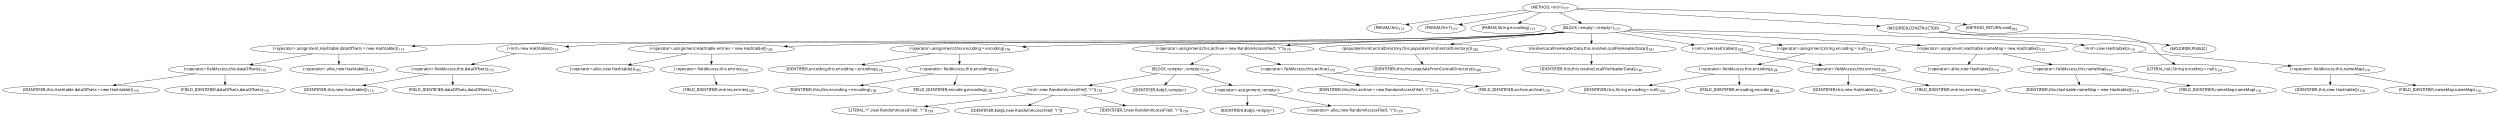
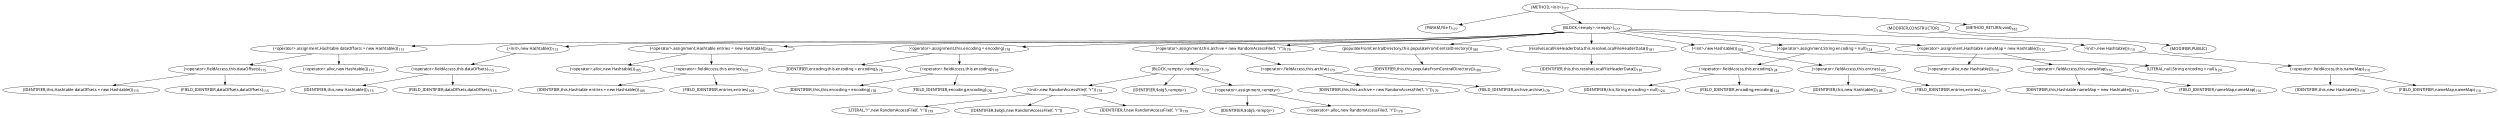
(1727, 18) -> none
(1389, 28) -> none
(1509, 28) -> none
(2060, 34) -> (2008, 59)
none -> (591, 90)
